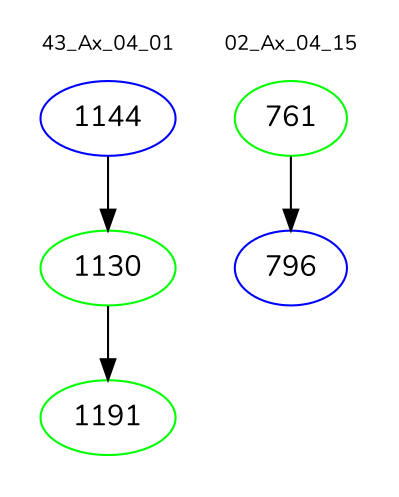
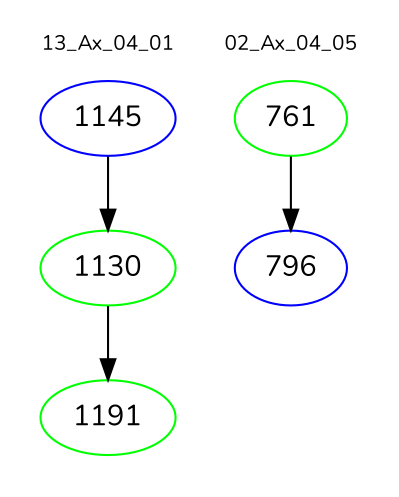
(108, 45) -> (108, 45)
(291, 45) -> (291, 45)
(108, 118) -> (108, 118)
